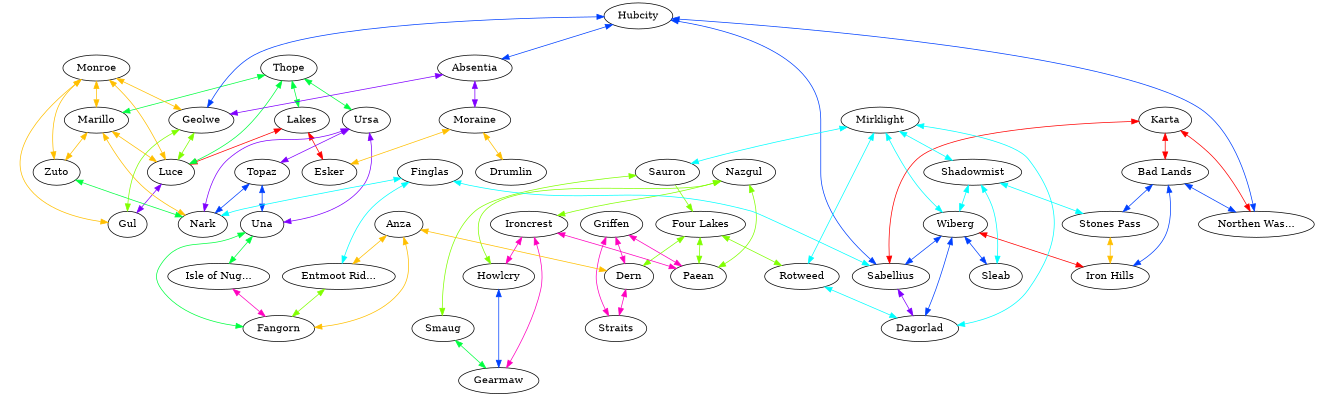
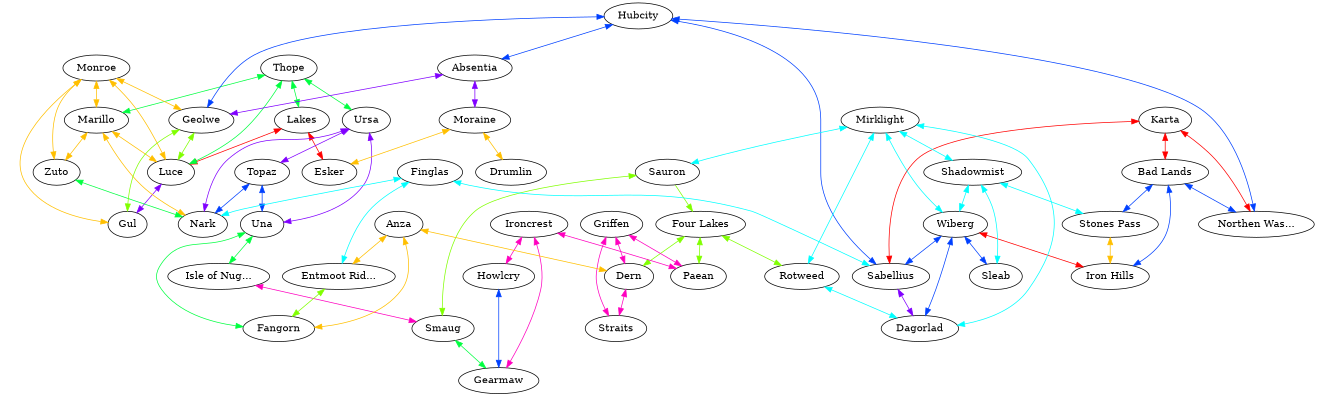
(744, 172) -> none
(249, 303) -> (336, 304)
